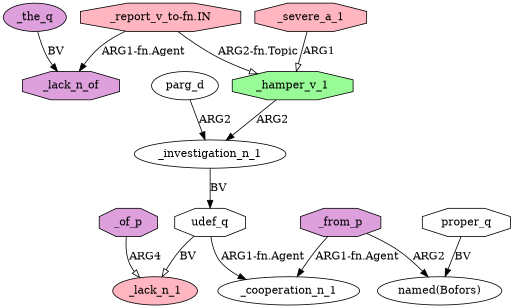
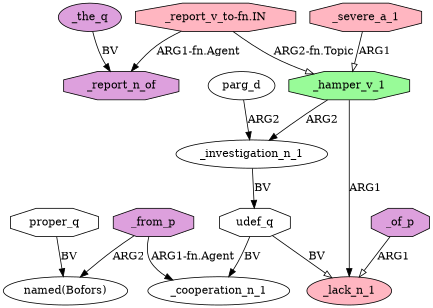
(71, 86) -> (121, 86)
none -> (349, 184)
(145, 257) -> (394, 257)
(263, 257) -> (252, 257)
